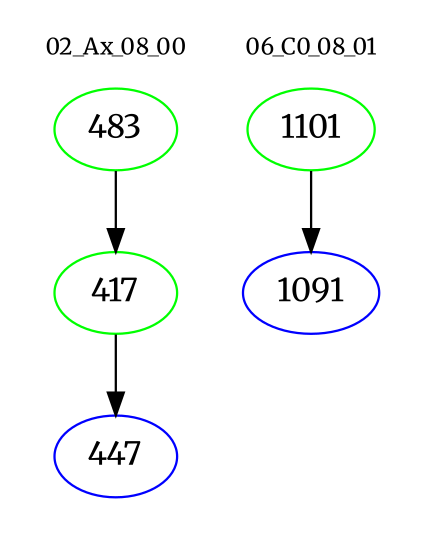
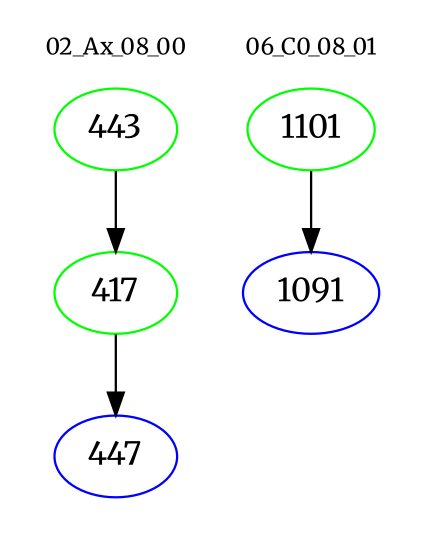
(116, 129) -> (116, 129)
